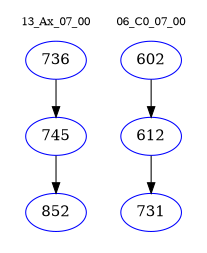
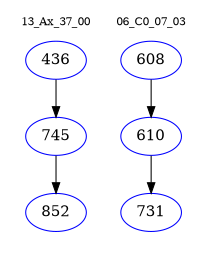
(56, 23) -> (56, 23)
(151, 23) -> (151, 23)
(56, 60) -> (56, 60)
(151, 60) -> (151, 60)
(151, 136) -> (151, 136)
